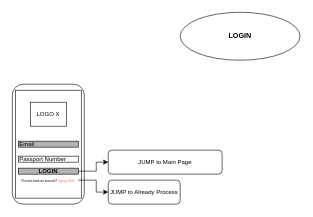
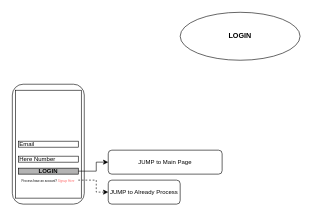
(48, 114) -> none
(48, 144) -> (48, 144)
(44, 159) -> (37, 159)
(96, 180) -> (96, 180)
